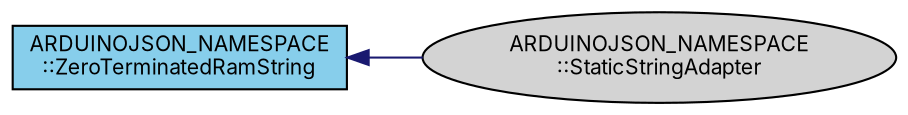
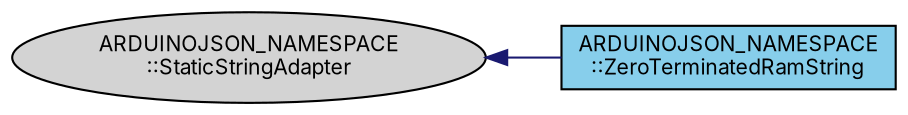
(396, 58) -> (534, 58)
